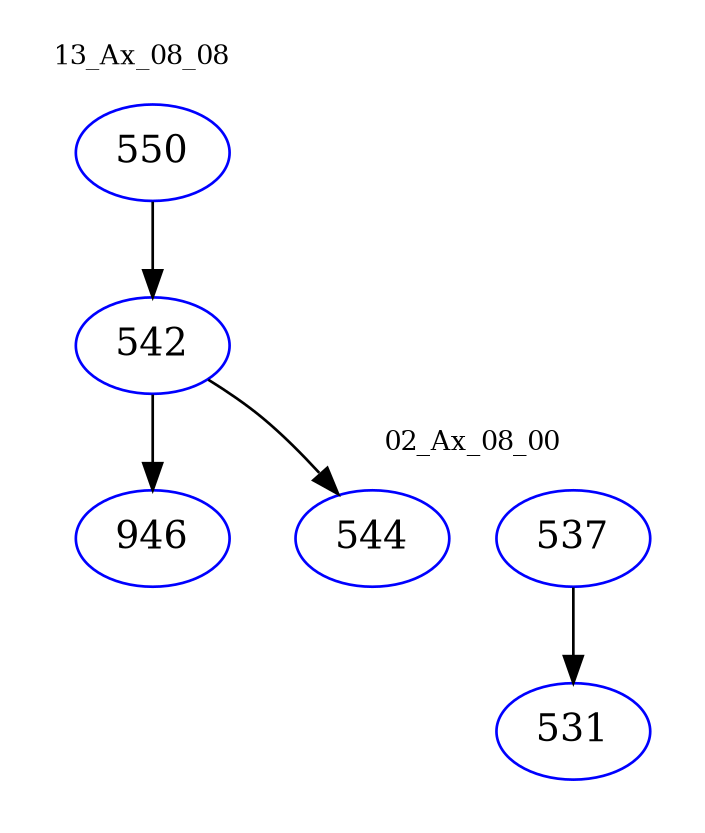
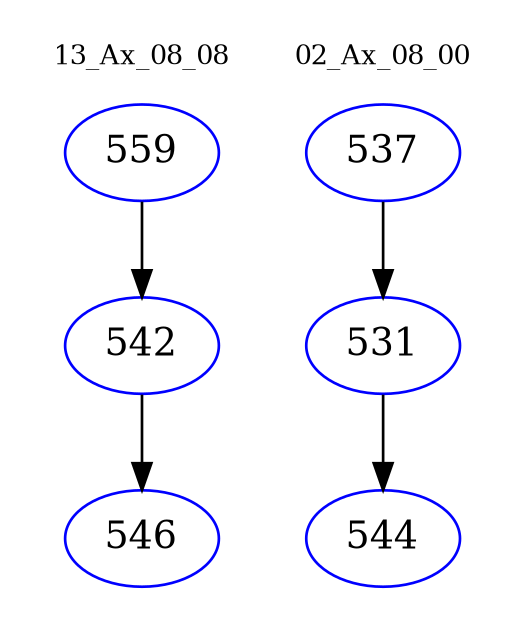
(153, 153) -> (142, 153)
(291, 444) -> (383, 429)
(153, 539) -> (142, 539)
